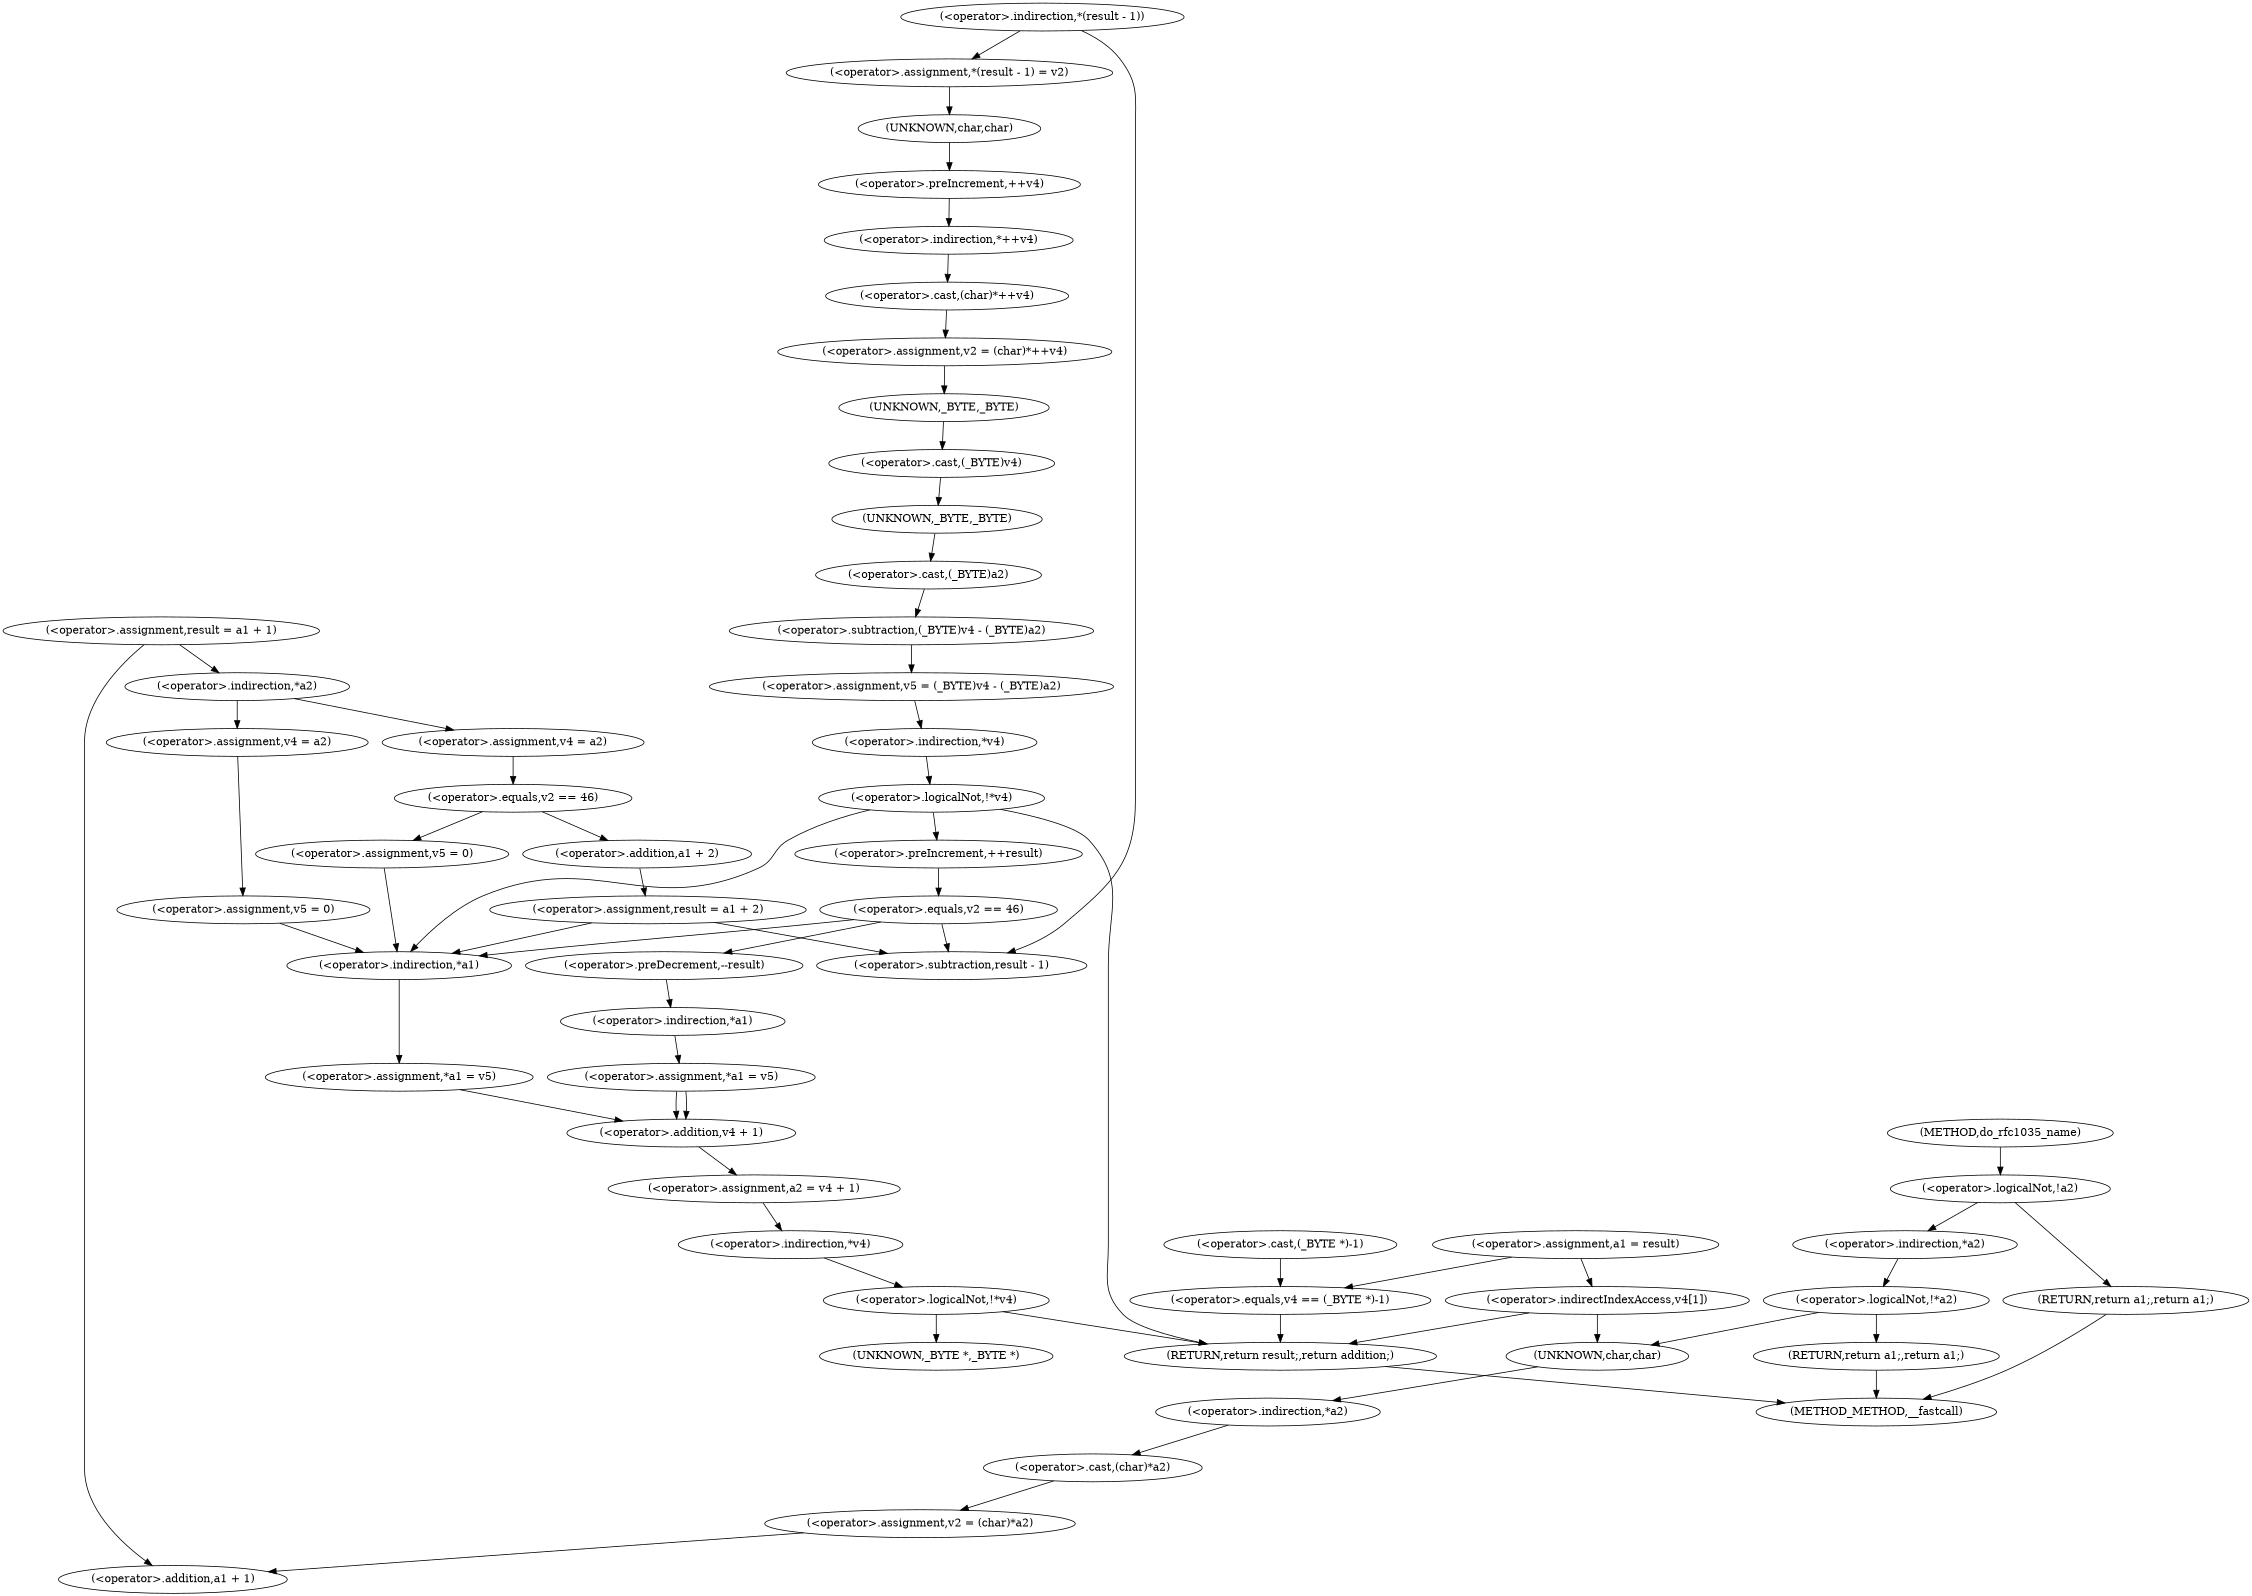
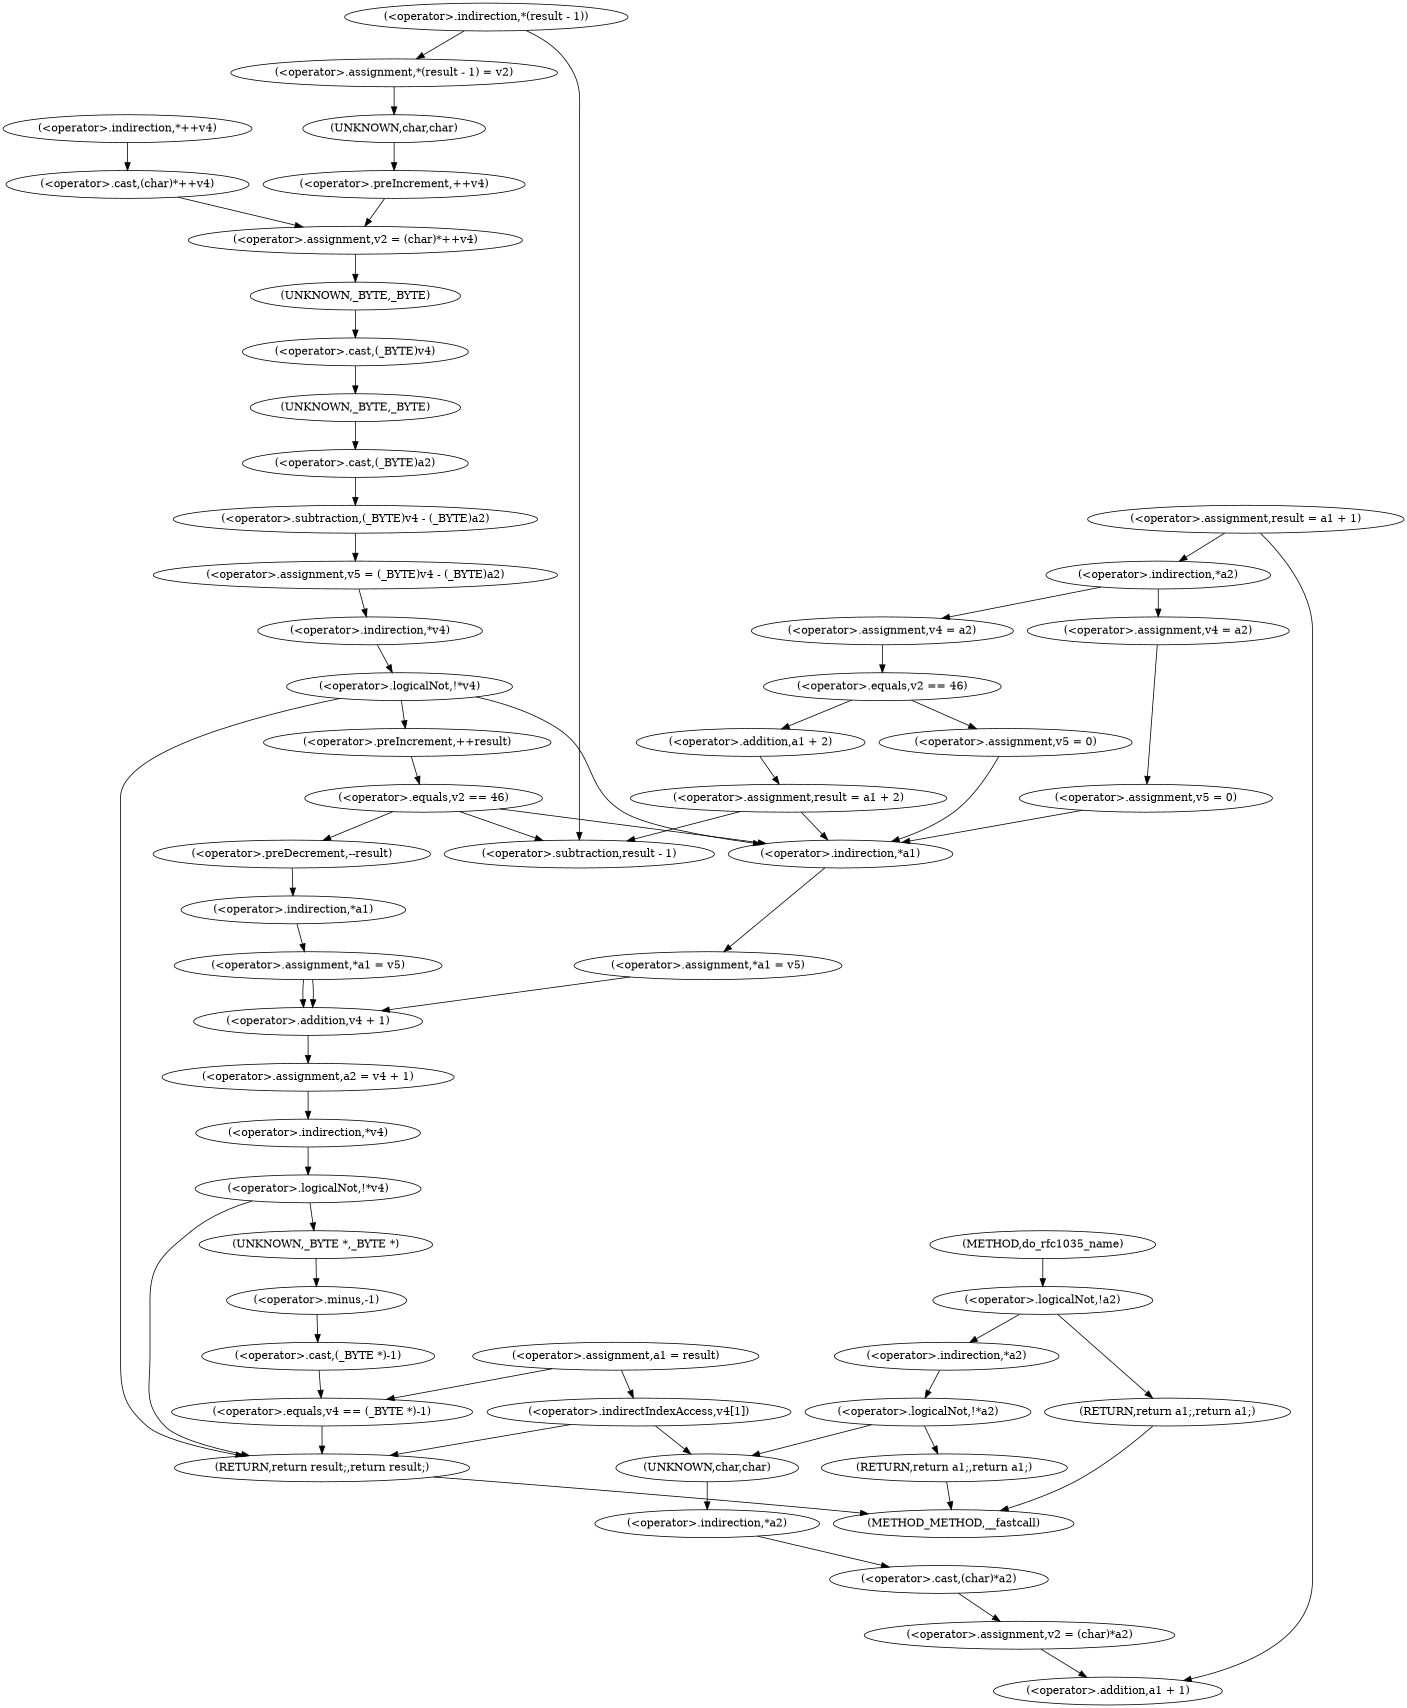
(949, 209) -> (377, 209)
none -> (317, 1300)
(1280, 1356) -> (322, 1468)
